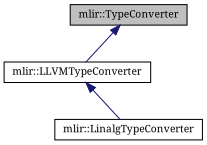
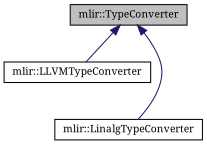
(107, 105) -> (161, 78)
